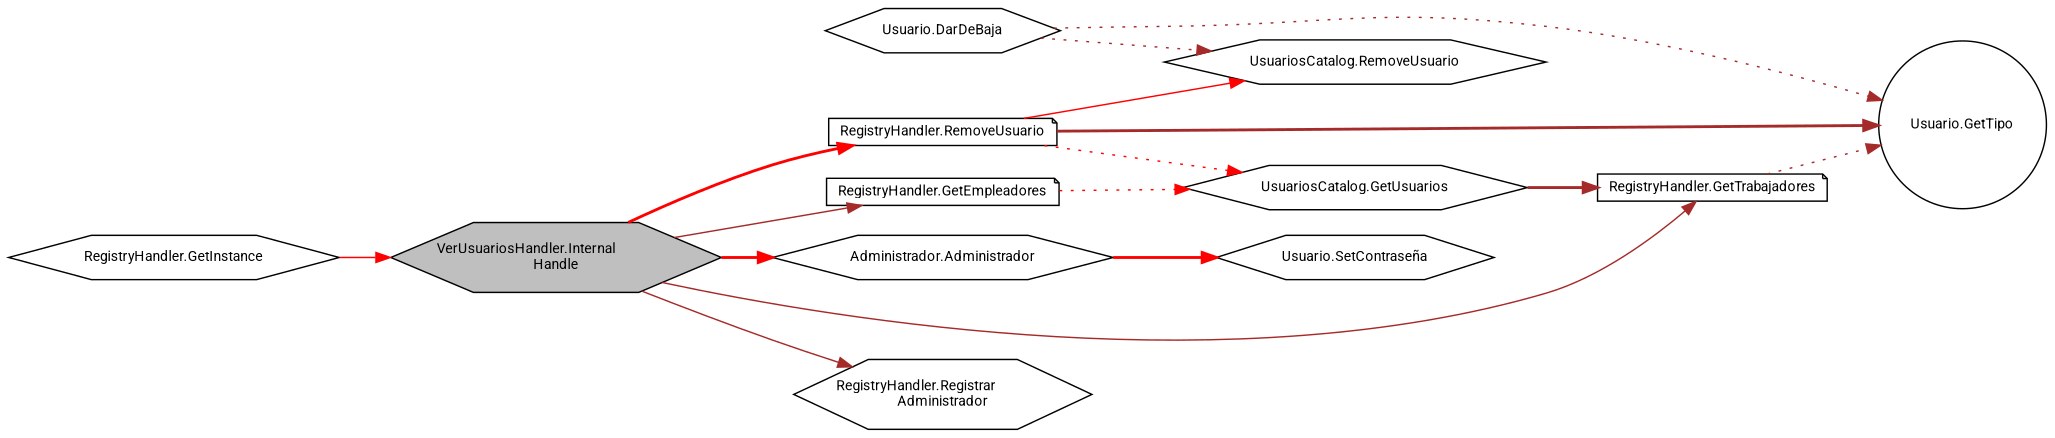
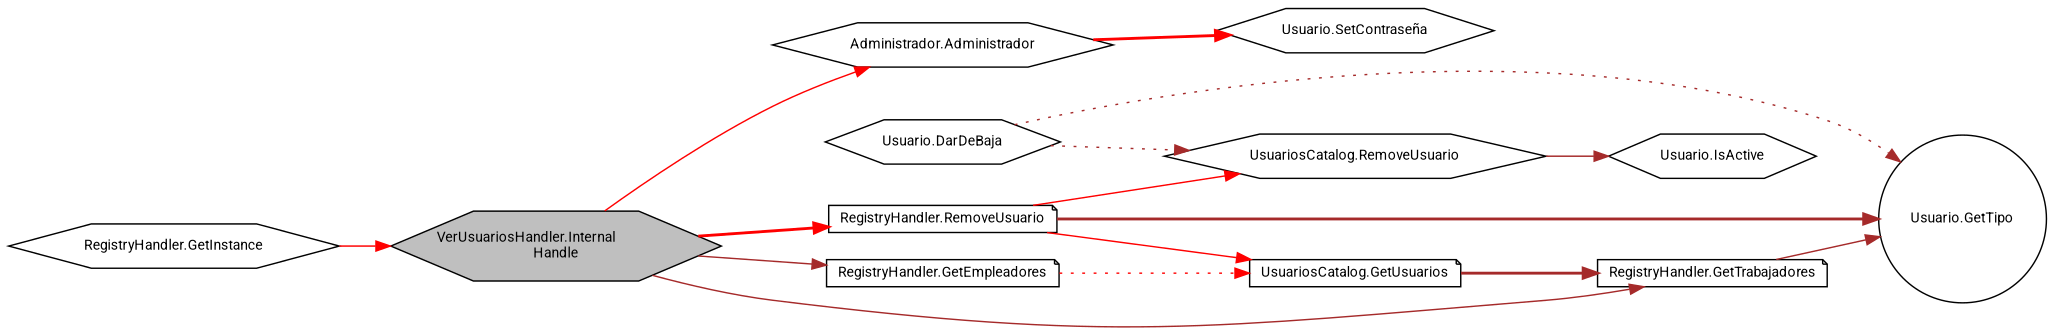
none -> (1712, 156)
(1136, 158) -> (1142, 245)
(1817, 161) -> (1821, 250)
(1355, 188) -> (1355, 273)
(740, 257) -> (725, 132)
(943, 394) -> none
